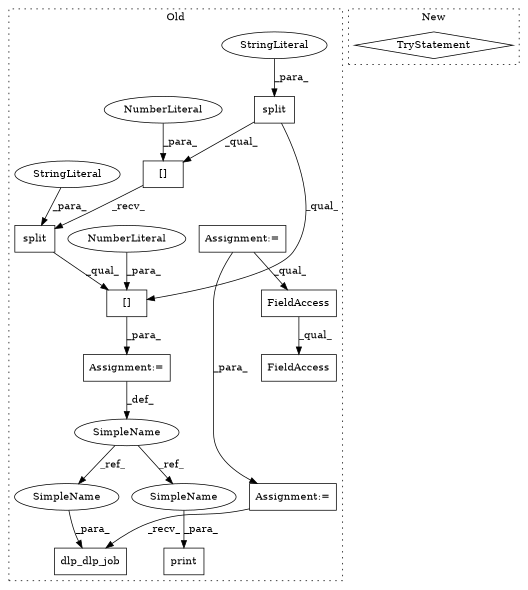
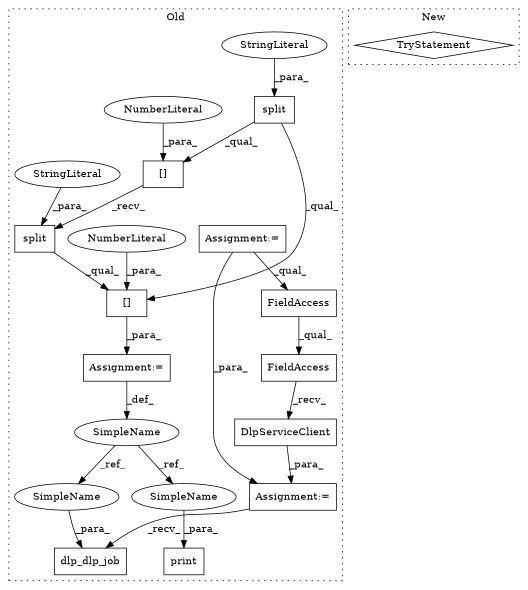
none -> (286, 432)
